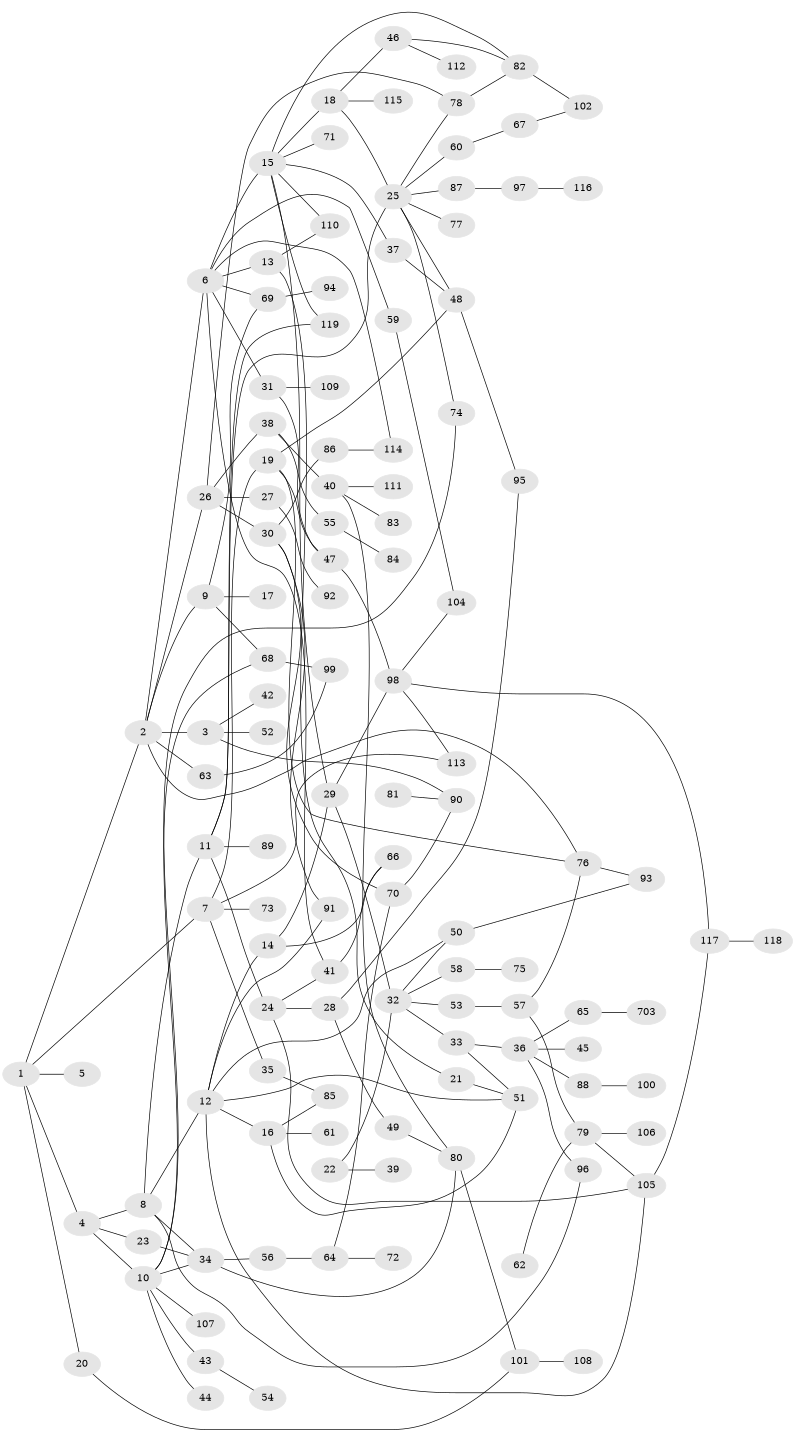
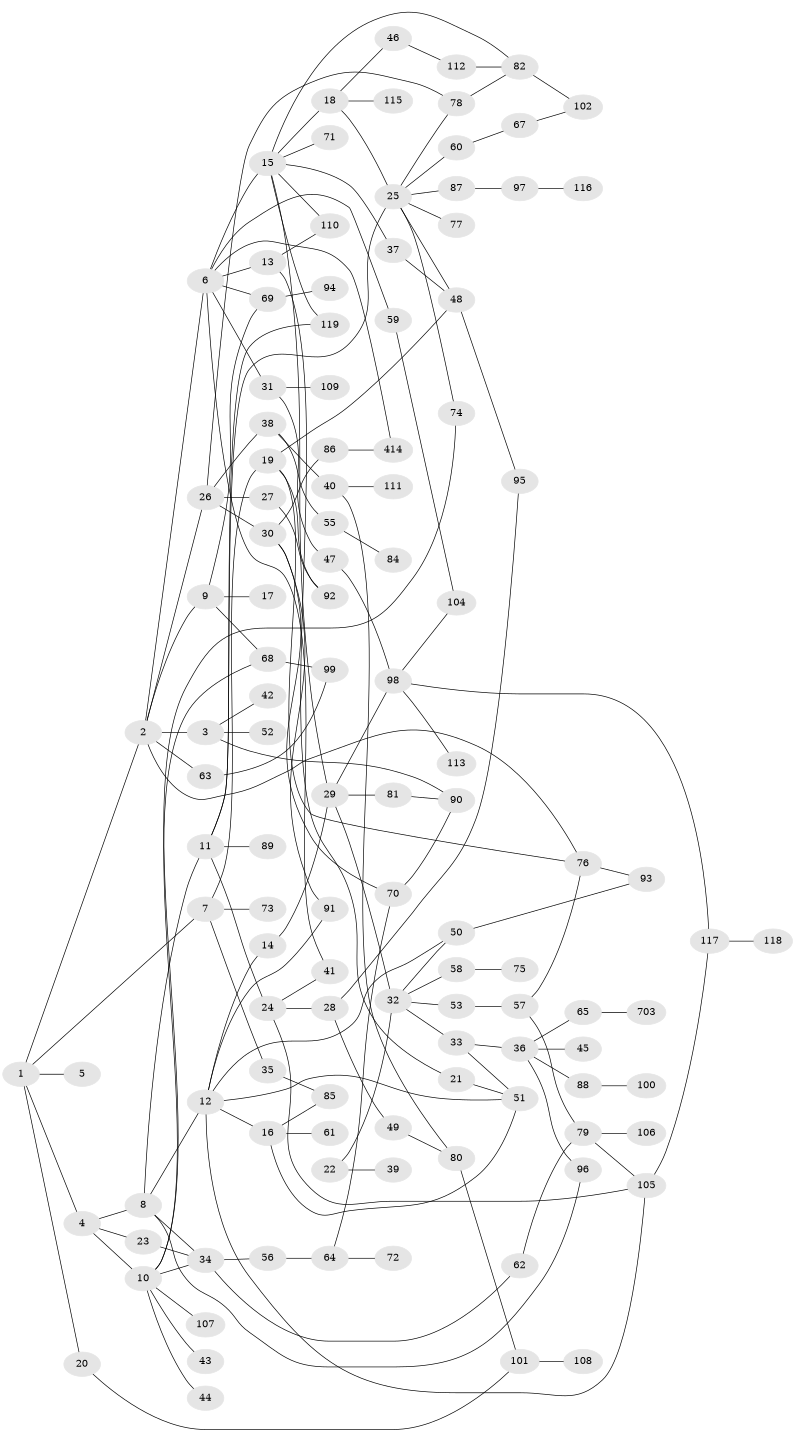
(459, 45) -> (489, 67)
(393, 450) -> (393, 450)
(298, 511) -> (298, 529)
(393, 523) -> none
(314, 775) -> none
none -> (361, 795)
(393, 858) -> none
(375, 1292) -> (361, 1341)
(268, 1398) -> none
